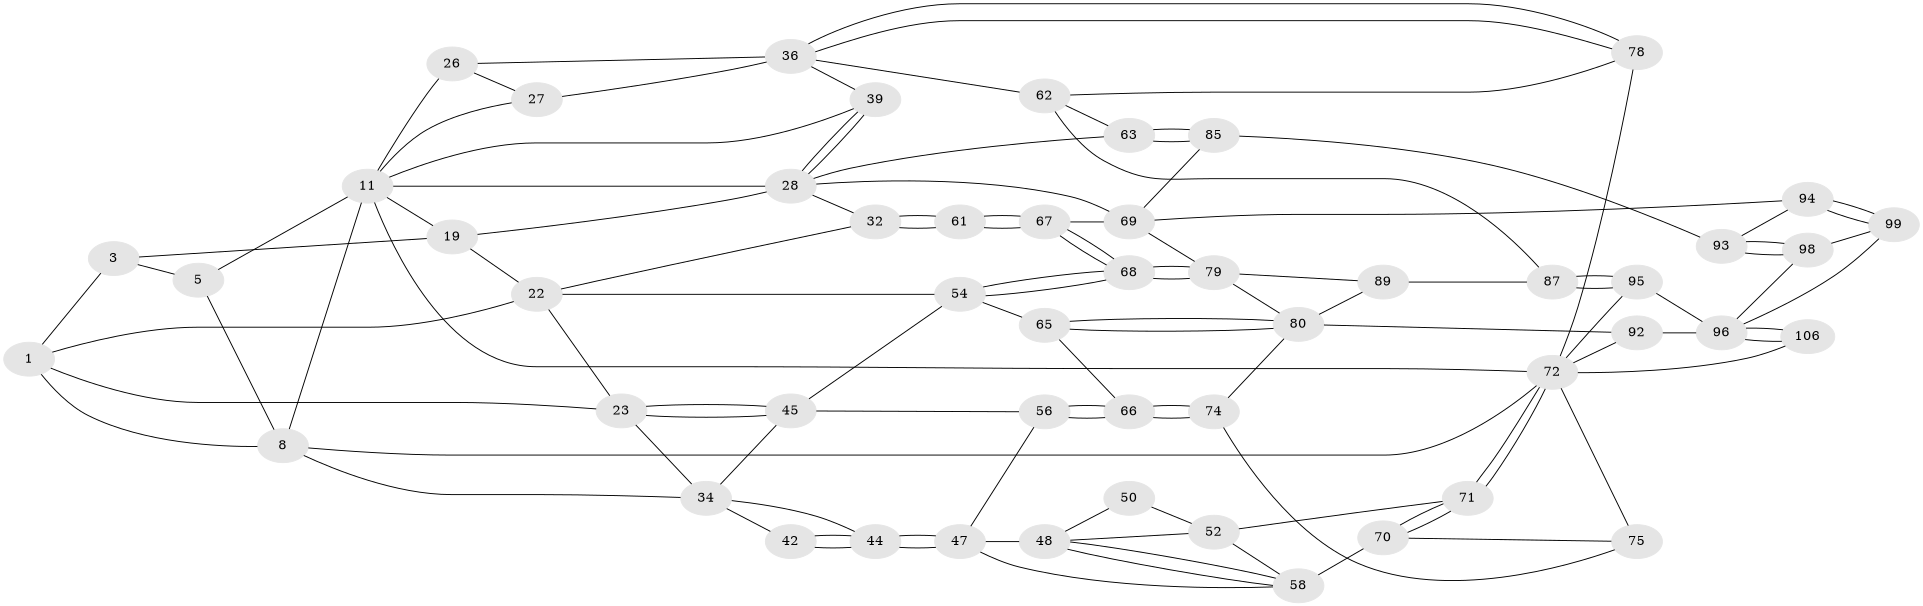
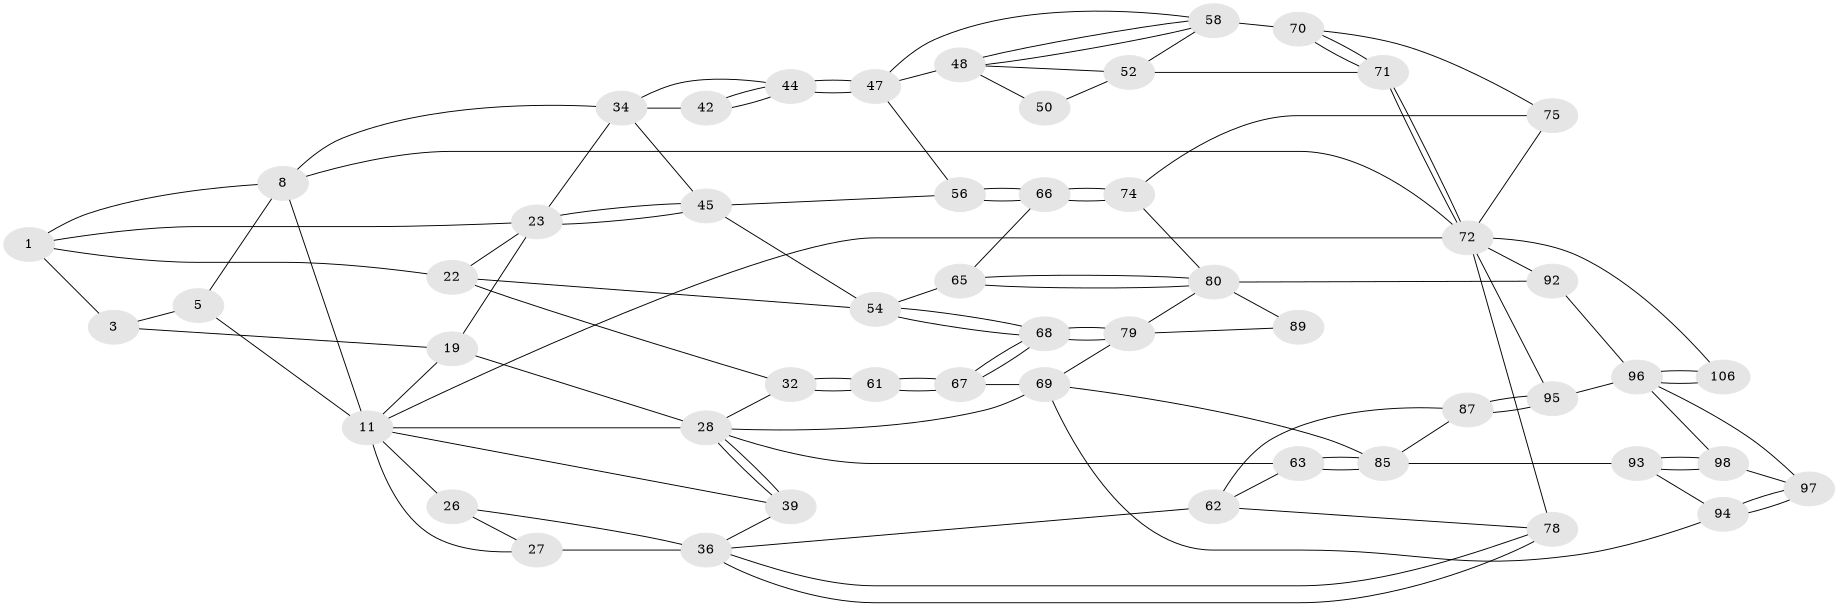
(1894, 225) -> (1809, 489)
(494, 266) -> (487, 297)
(1468, 282) -> (1425, 437)
